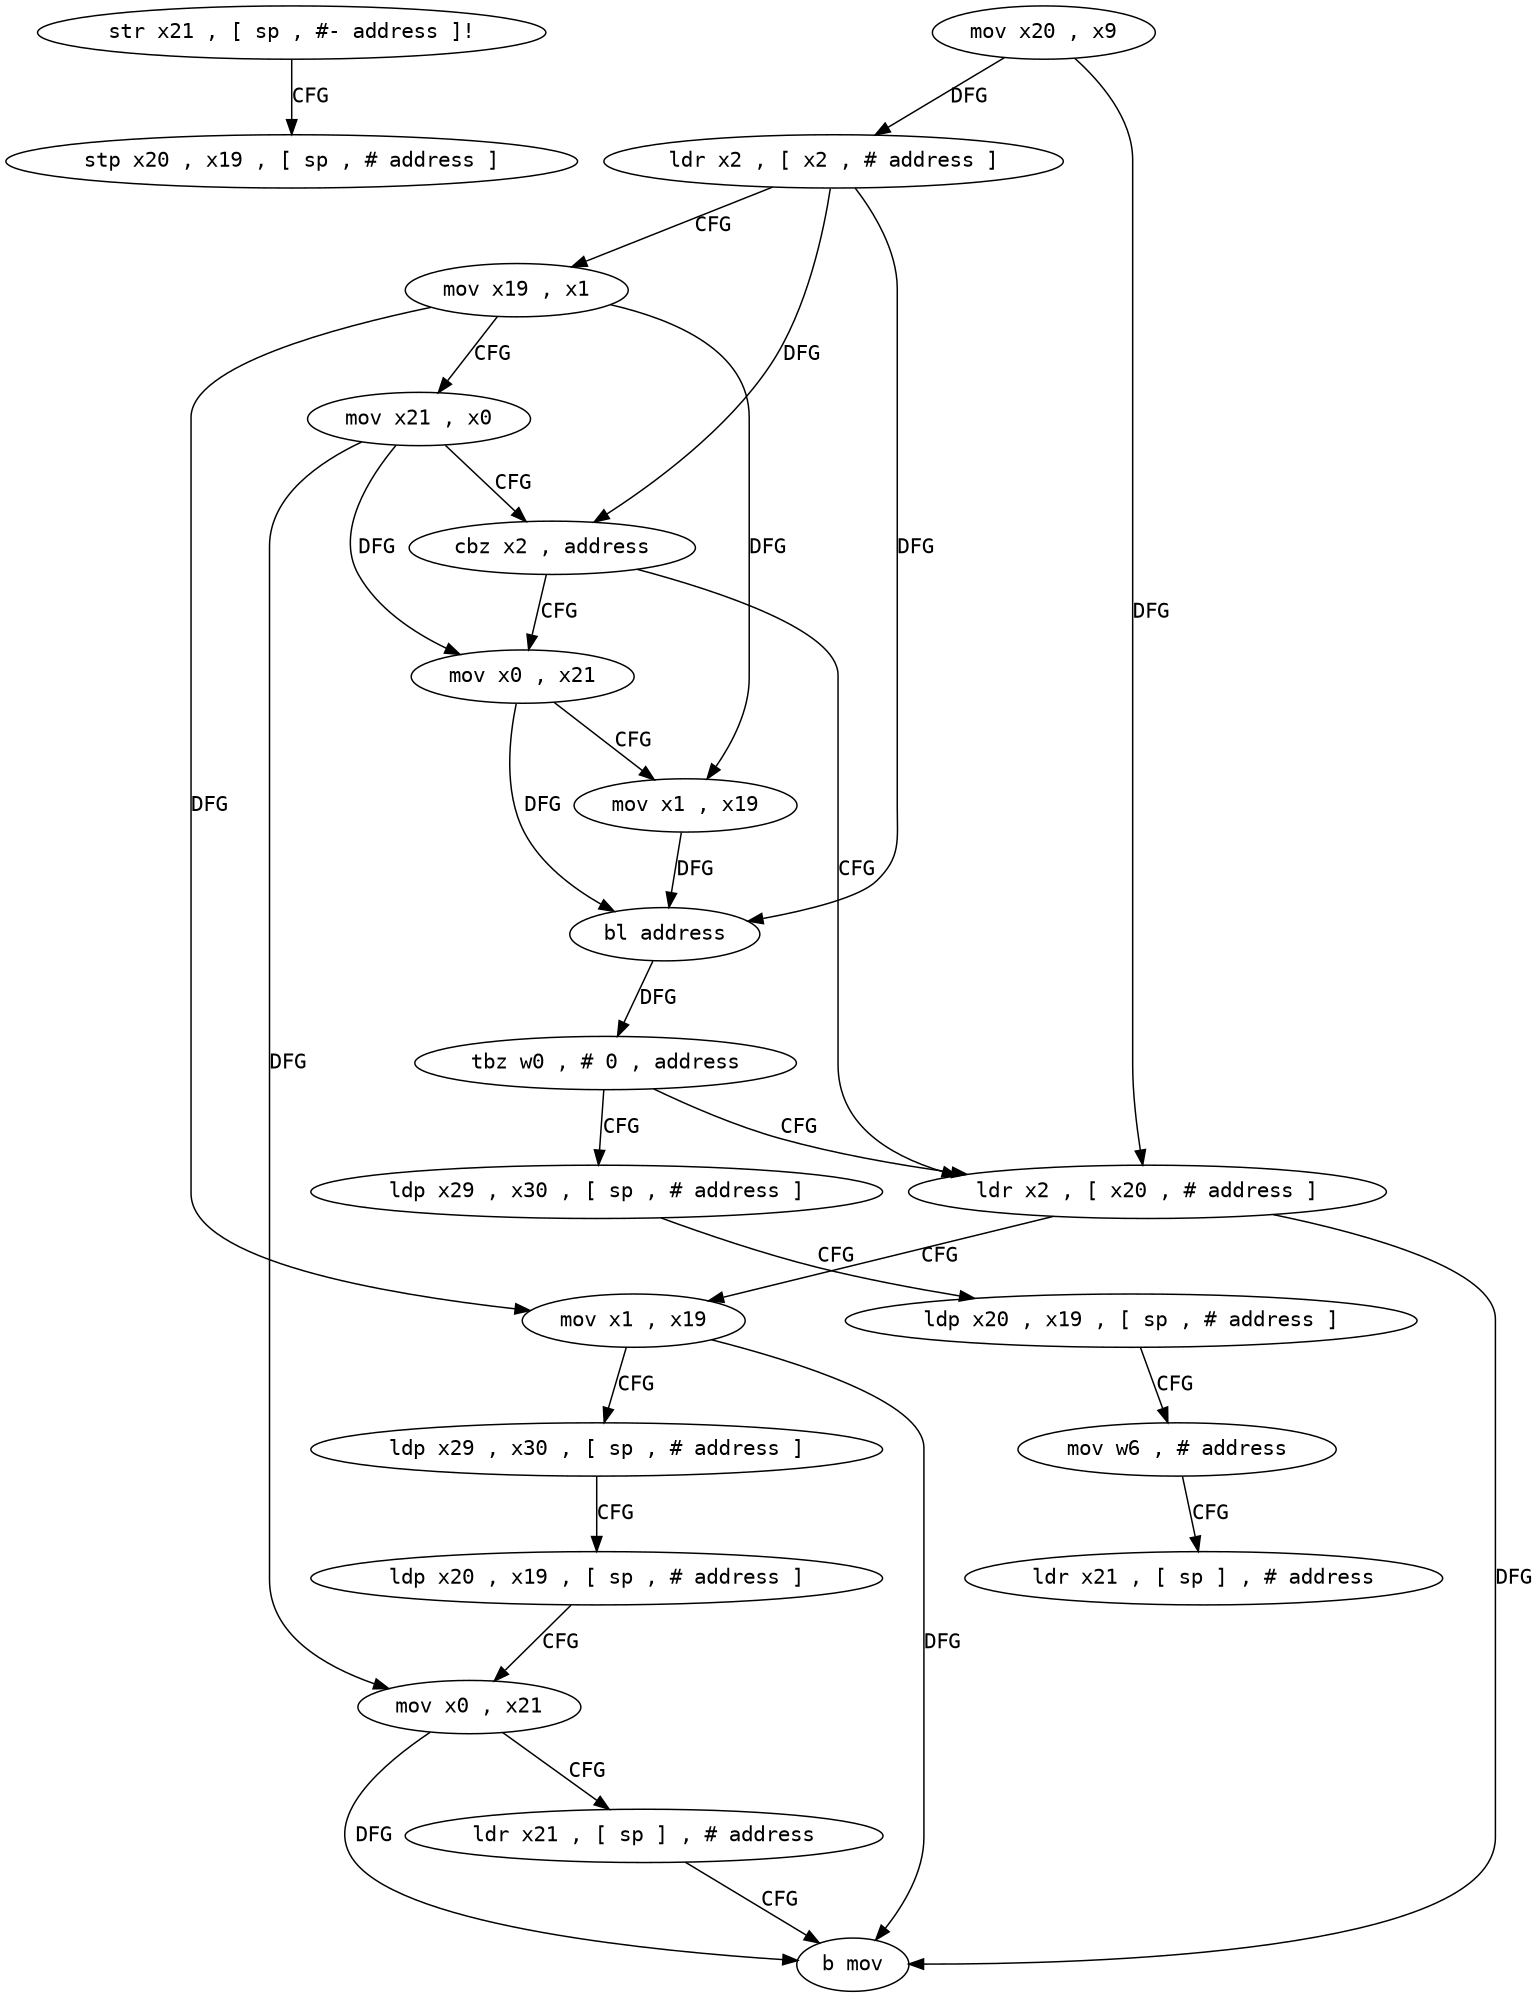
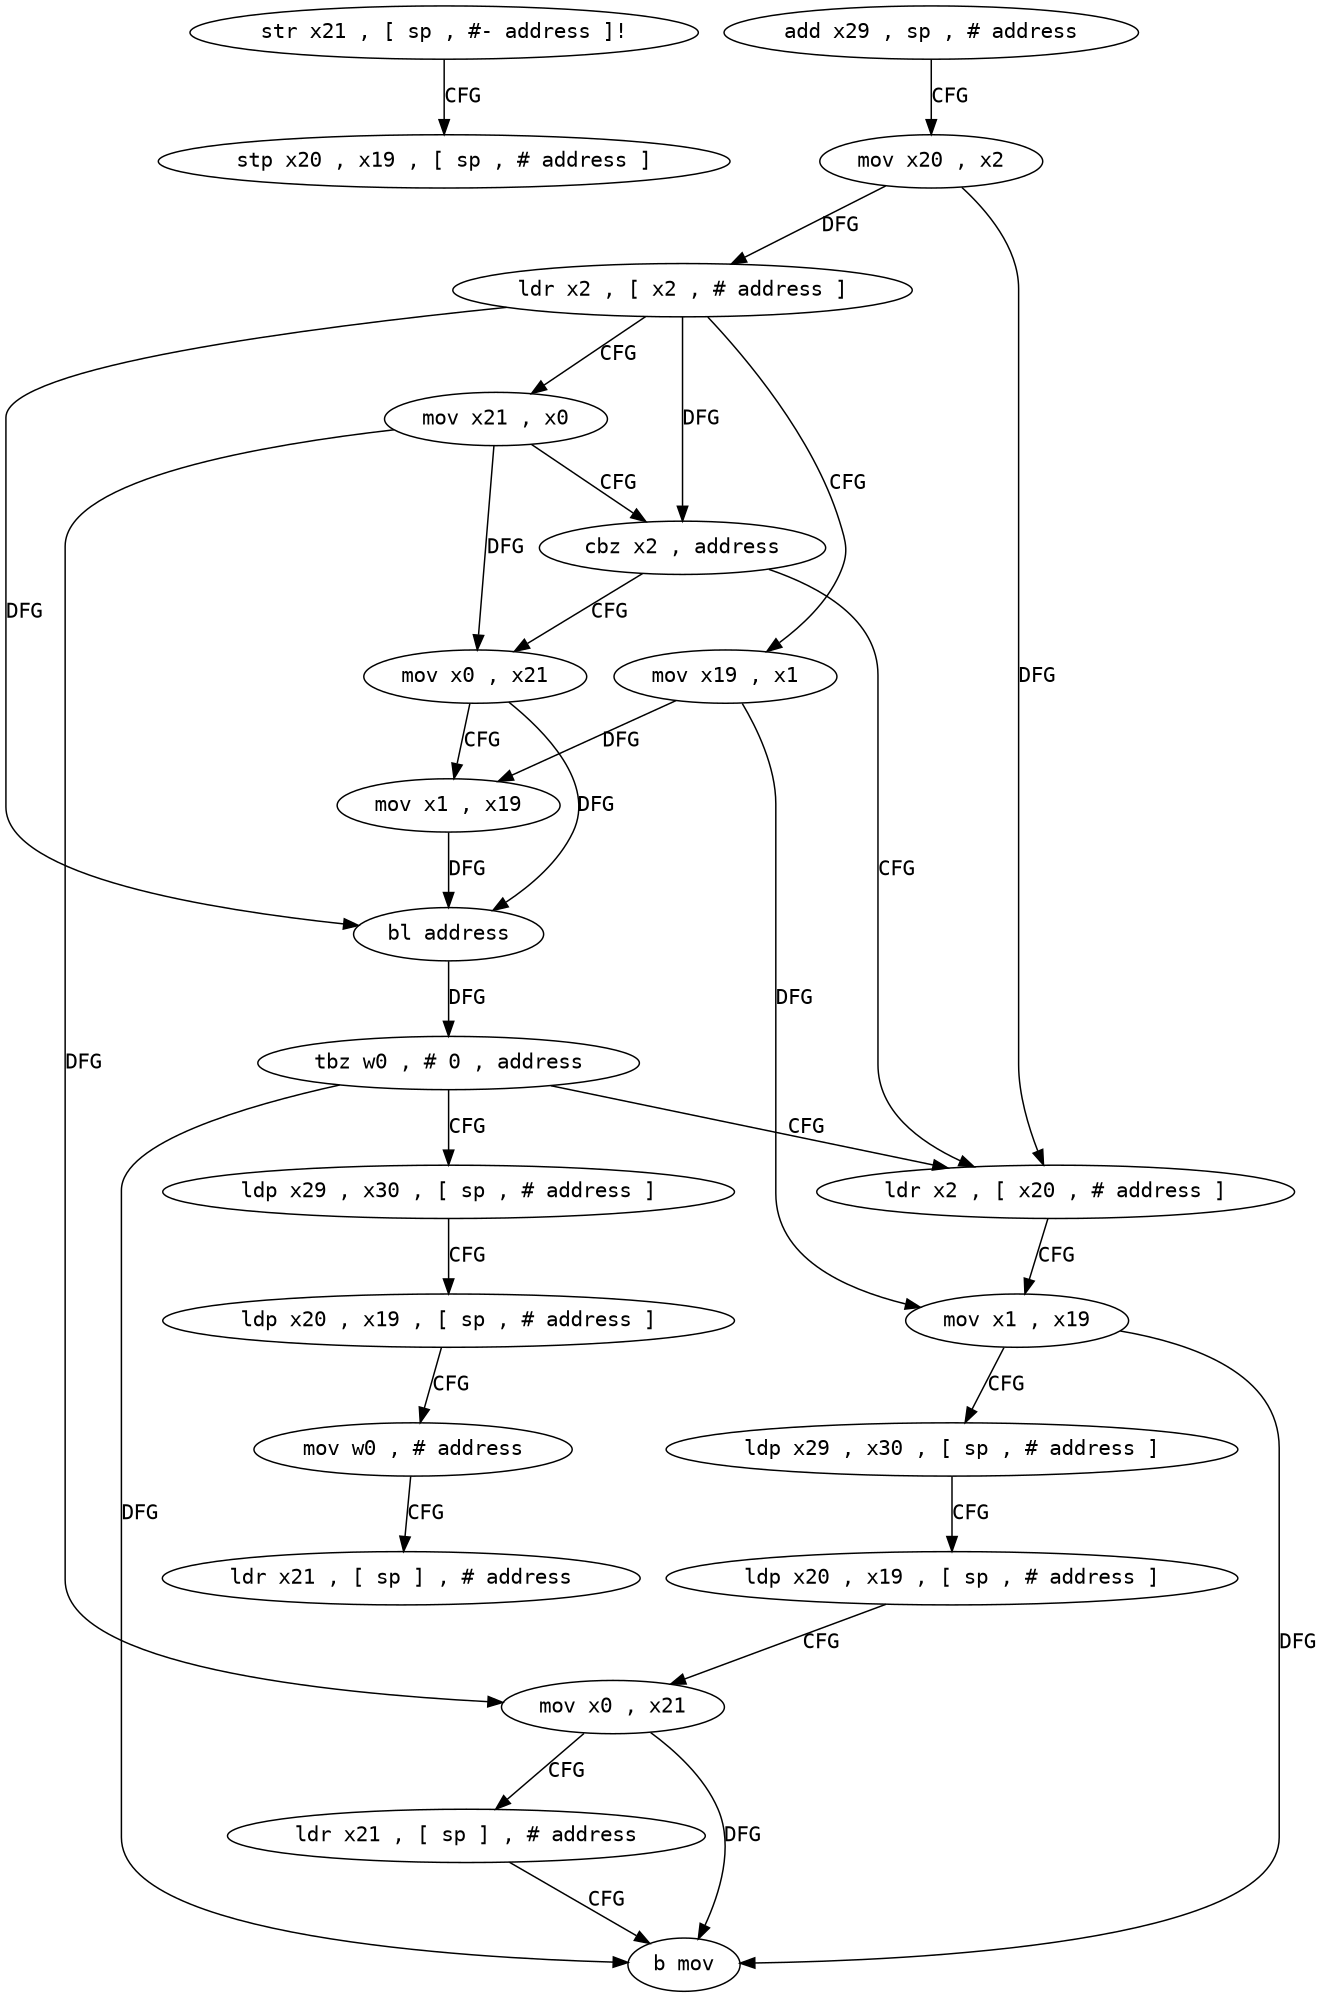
none -> (931, 33)
(1044, 33) -> (931, 161)
(473, 349) -> (595, 351)
(1177, 1449) -> (413, 1449)
(1495, 1756) -> (121, 1652)
